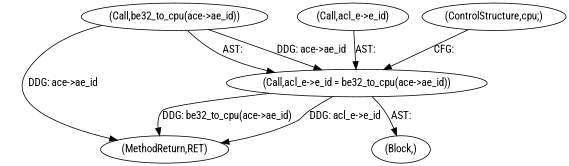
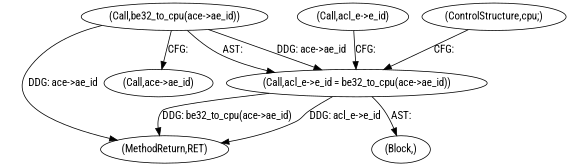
(367, 50) -> (367, 50)
none -> (159, 83)
